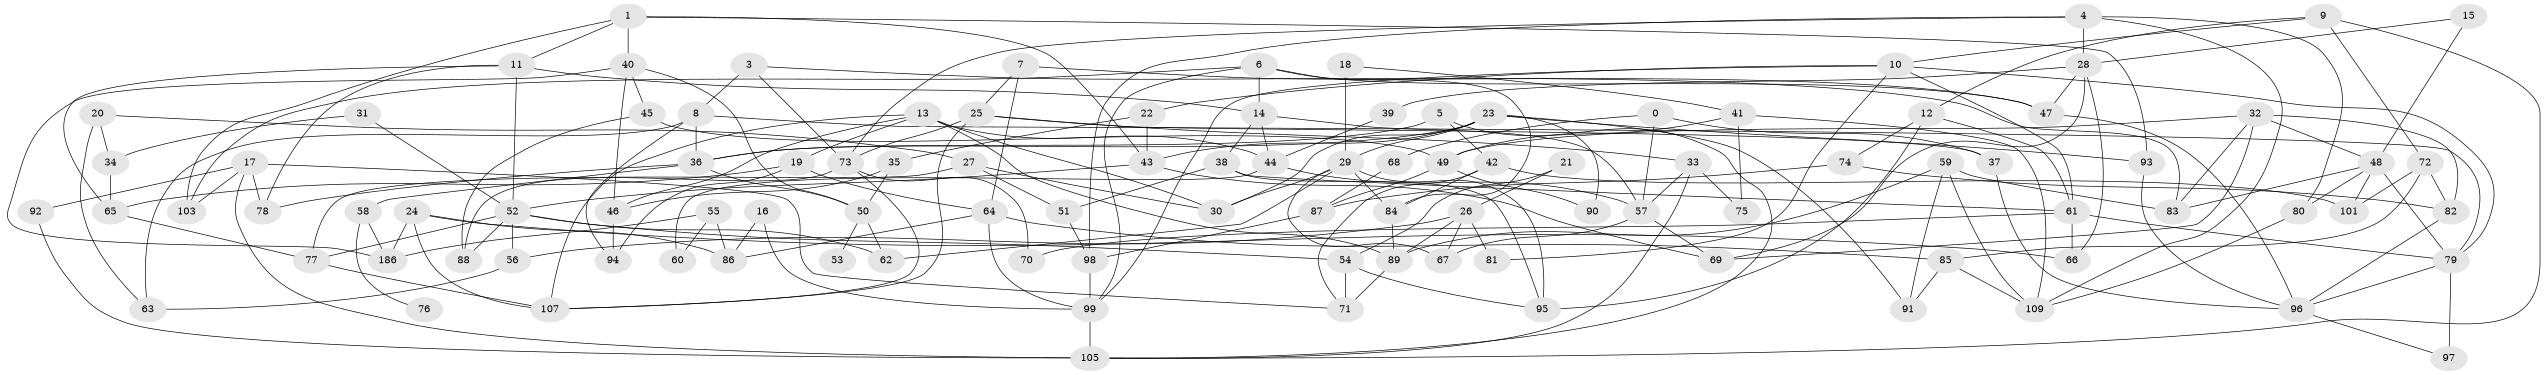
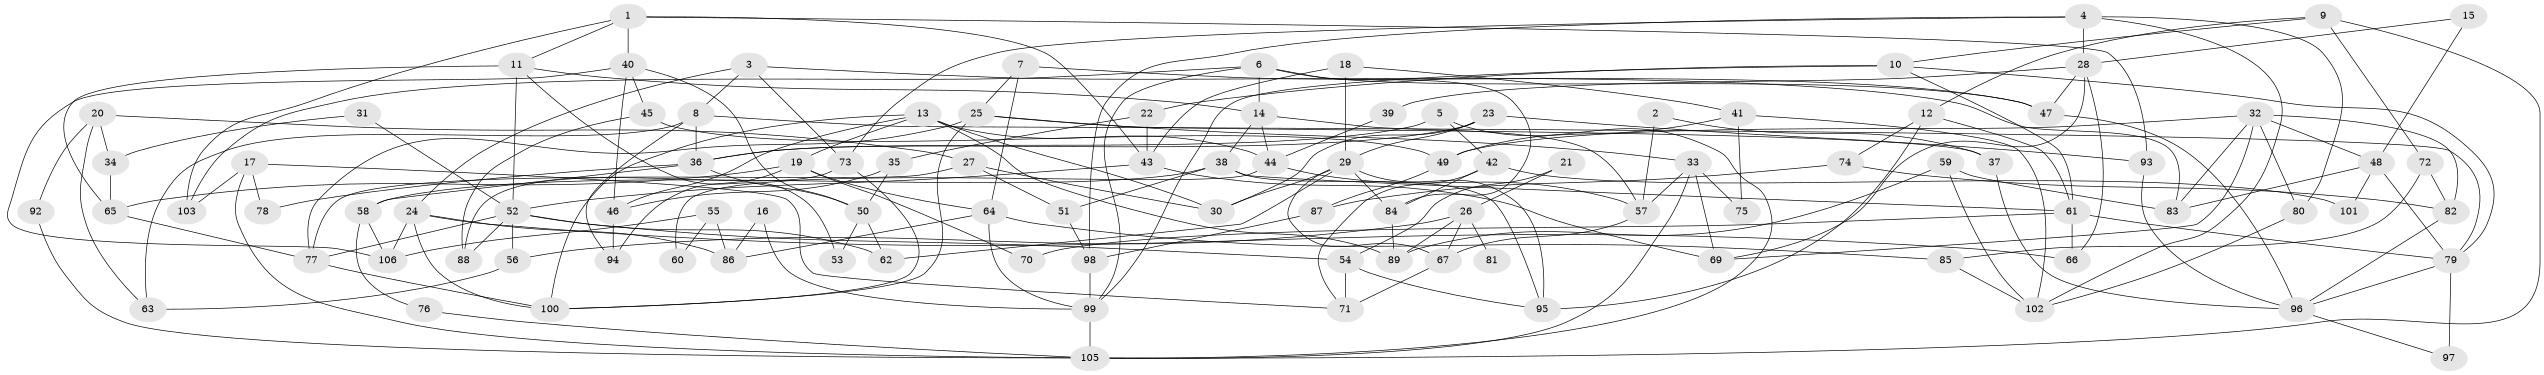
(357, 91) -> (607, 139)
(1656, 114) -> (1656, 114)
none -> (558, 116)
(915, 136) -> (606, 153)
(1320, 143) -> (1230, 91)
(1394, 163) -> none
none -> (957, 182)
(991, 184) -> (912, 210)
(143, 187) -> (59, 159)
(2338, 187) -> (2277, 163)
(2387, 187) -> none
(1593, 212) -> none
(1670, 231) -> (1705, 212)
(1746, 233) -> none
(388, 261) -> (388, 261)
(1370, 285) -> (1394, 285)
(550, 310) -> (550, 310)
(1908, 310) -> none
(2035, 310) -> (2035, 310)
none -> (756, 340)
